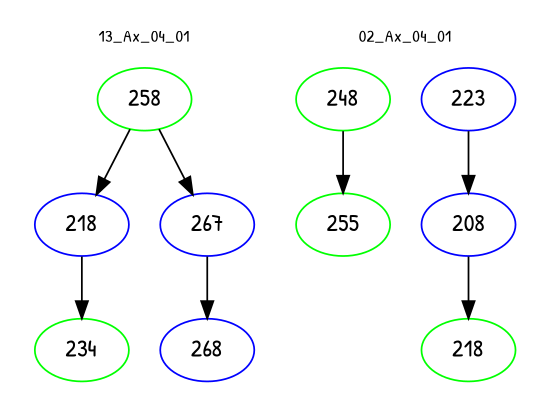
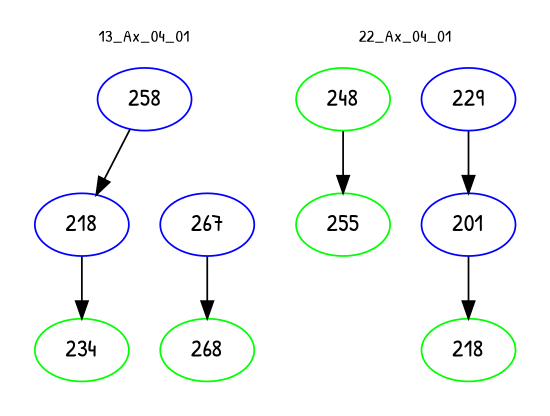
(406, 37) -> (406, 37)
(145, 99) -> (145, 99)
(469, 99) -> (469, 99)
(172, 154) -> none
(469, 225) -> (469, 225)
(207, 350) -> (207, 350)
